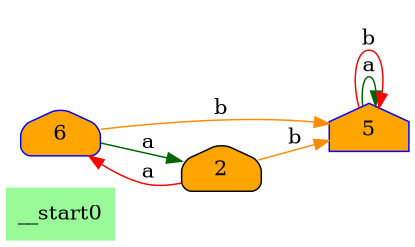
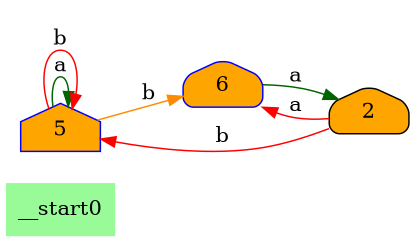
(207, 121) -> (133, 110)
(286, 152) -> (223, 151)
